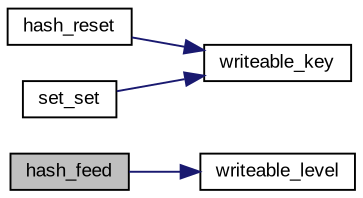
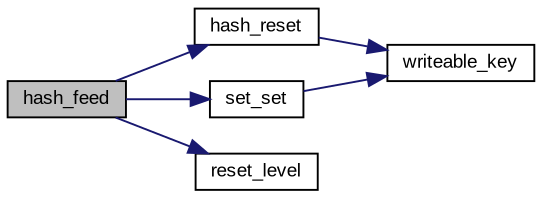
none -> (153, 66)
none -> (158, 99)
(278, 172) -> (257, 172)
